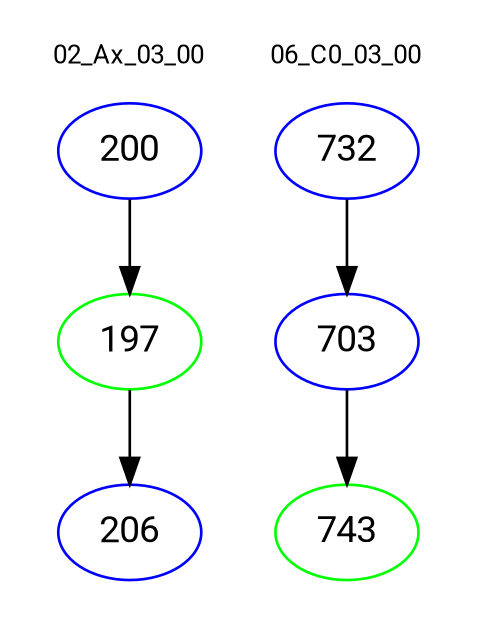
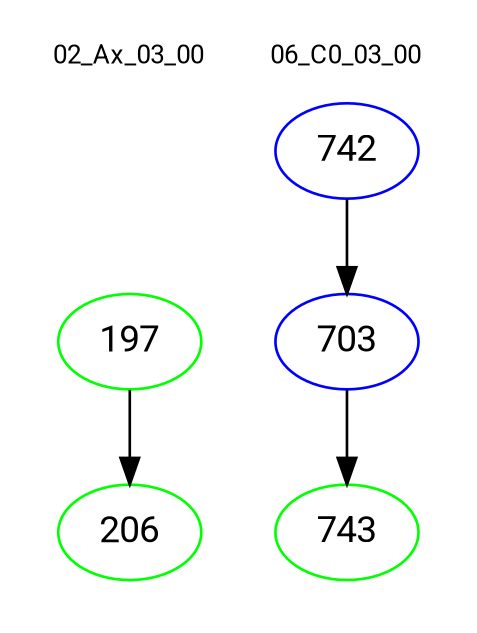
(130, 151) -> none
(347, 151) -> (347, 151)
(130, 532) -> (130, 532)
